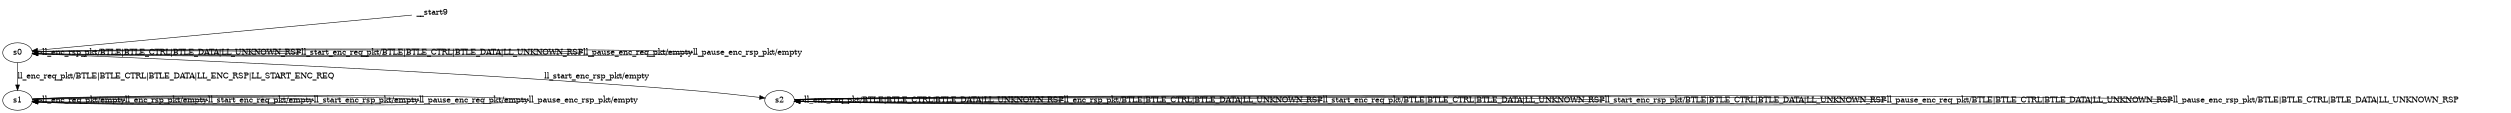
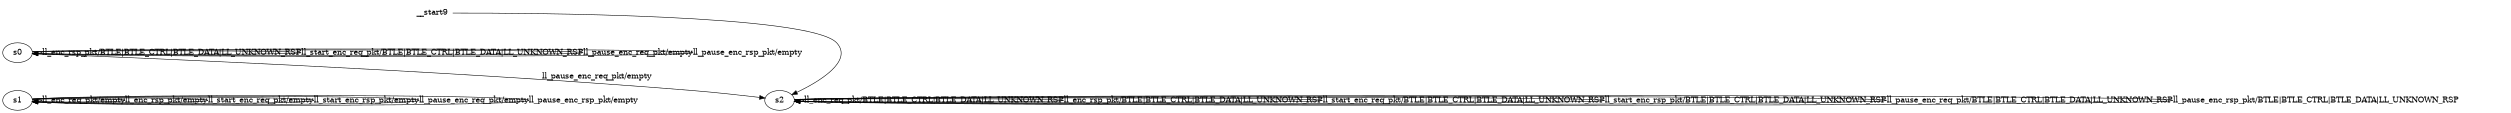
(225, 33) -> (683, 18)
(18, 74) -> none
(597, 77) -> (597, 77)
